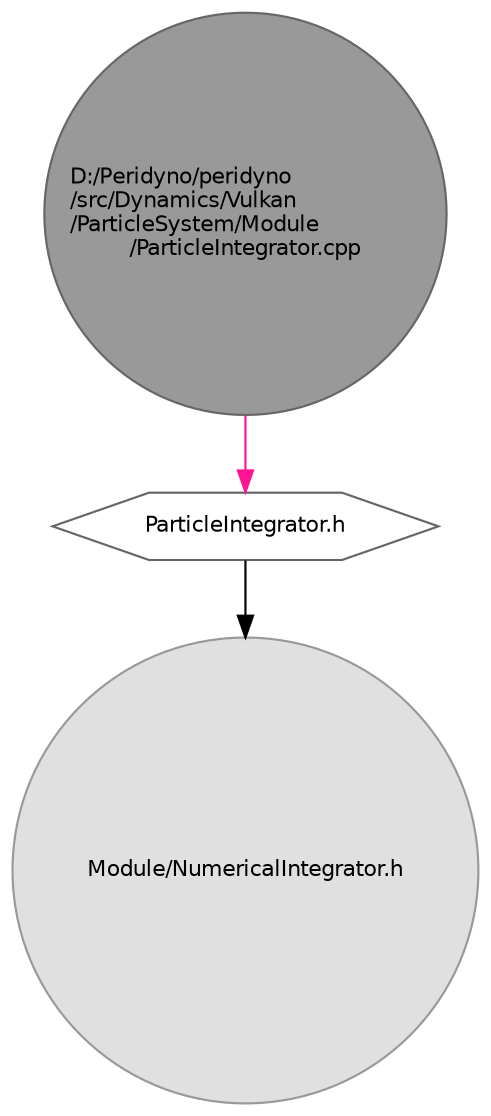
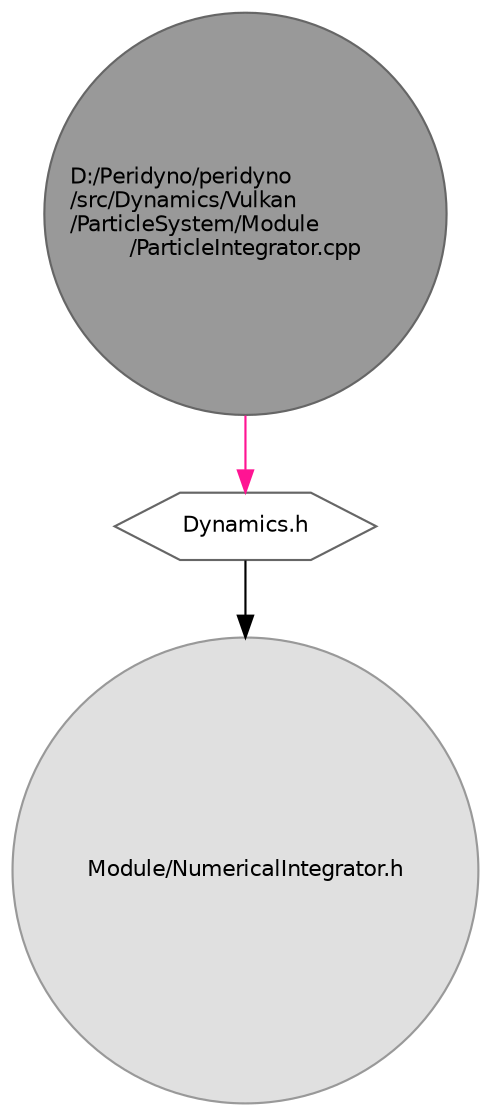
(245, 526) -> (245, 526)
